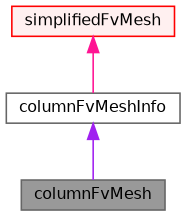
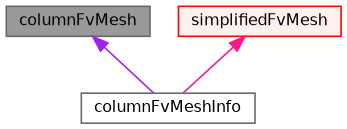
(93, 160) -> (129, 70)
